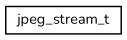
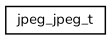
(63, 20) -> (56, 20)
